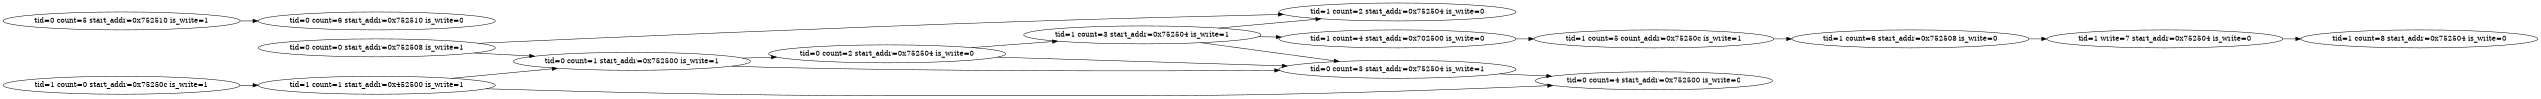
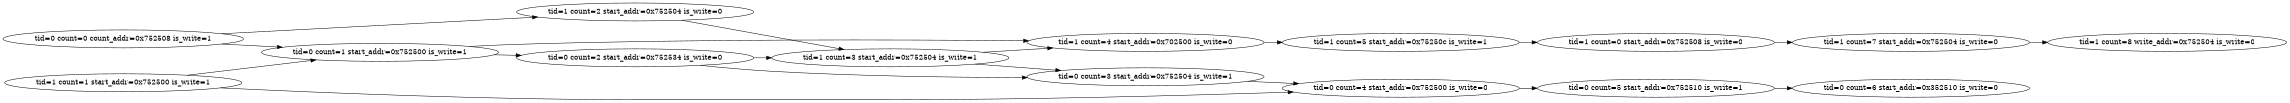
(377, 21) -> (1911, 88)
(1267, 24) -> (760, 34)
(1654, 39) -> (1401, 42)
(1910, 39) -> (1656, 42)
(2165, 39) -> (1911, 42)
(2419, 39) -> (2167, 42)
(377, 48) -> (123, 39)
(887, 54) -> (635, 58)
(1003, 70) -> (746, 40)
(122, 85) -> none
(377, 85) -> (123, 83)
none -> (1526, 88)
